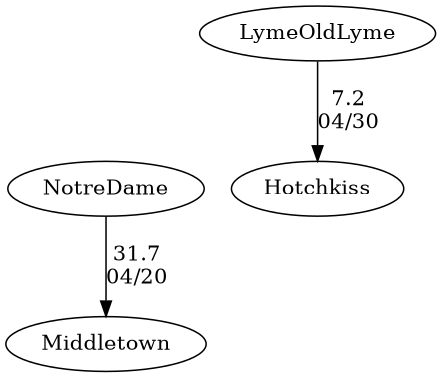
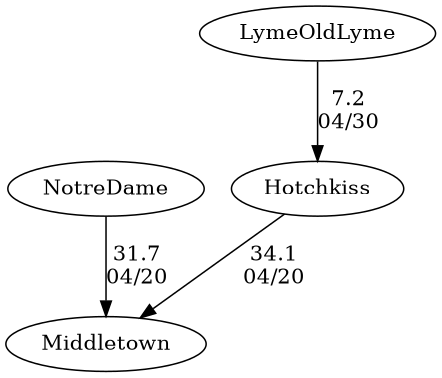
none -> (219, 261)
